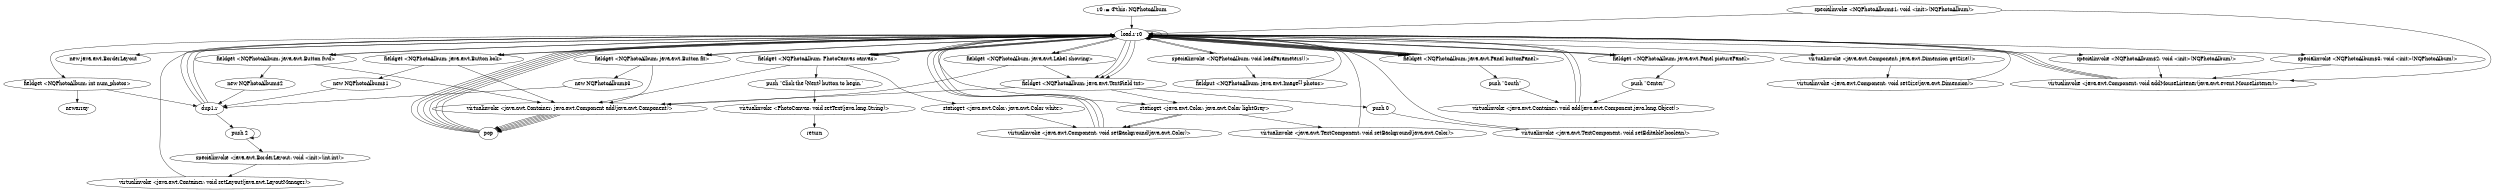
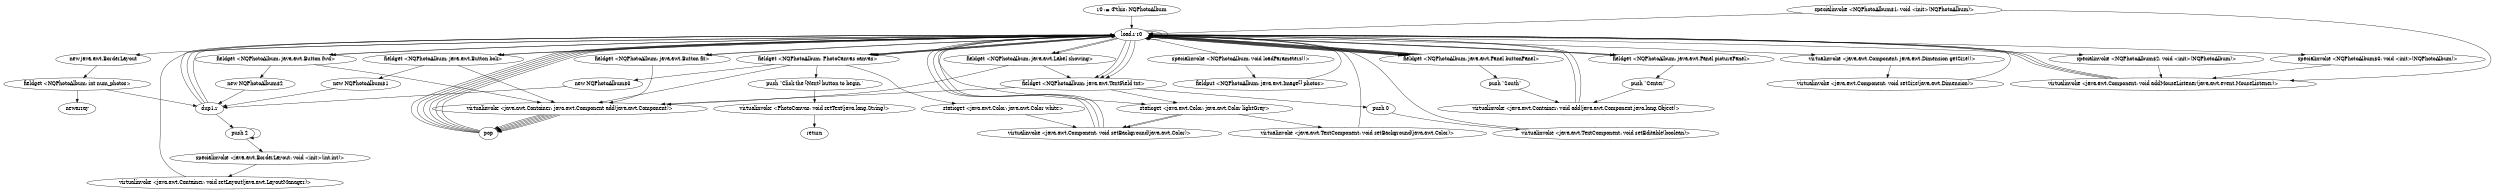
(542, 37) -> (92, 70)
(1178, 46) -> none
(629, 71) -> (706, 72)
